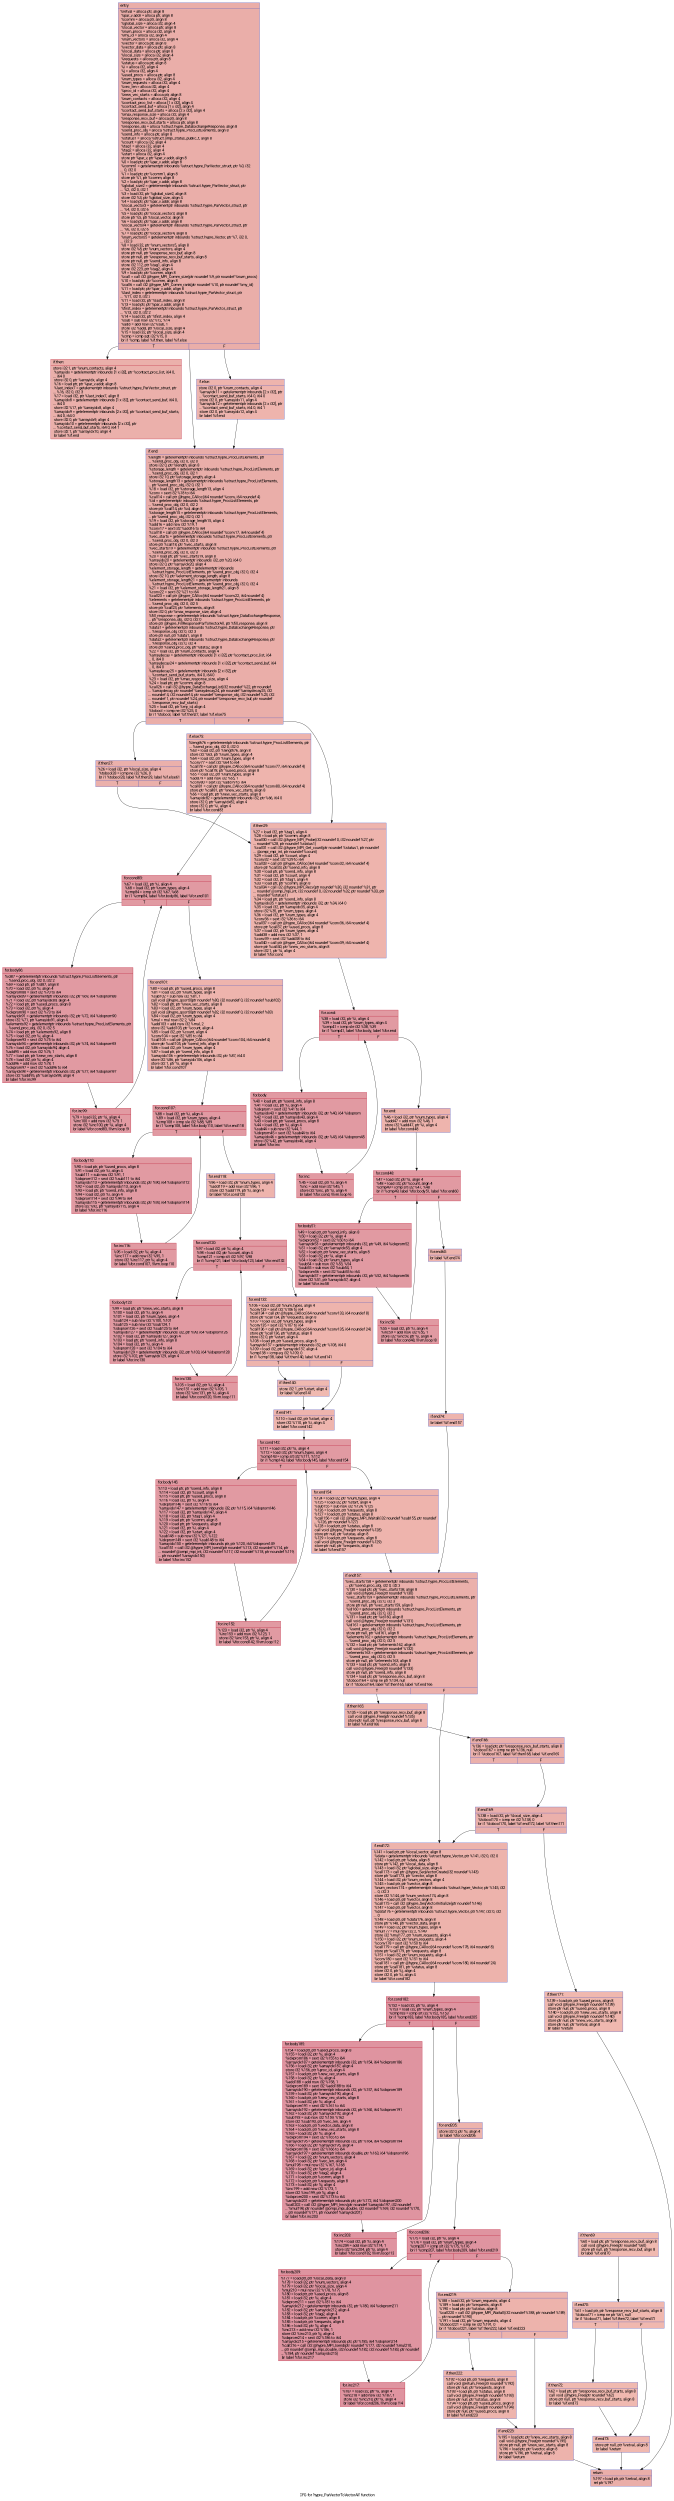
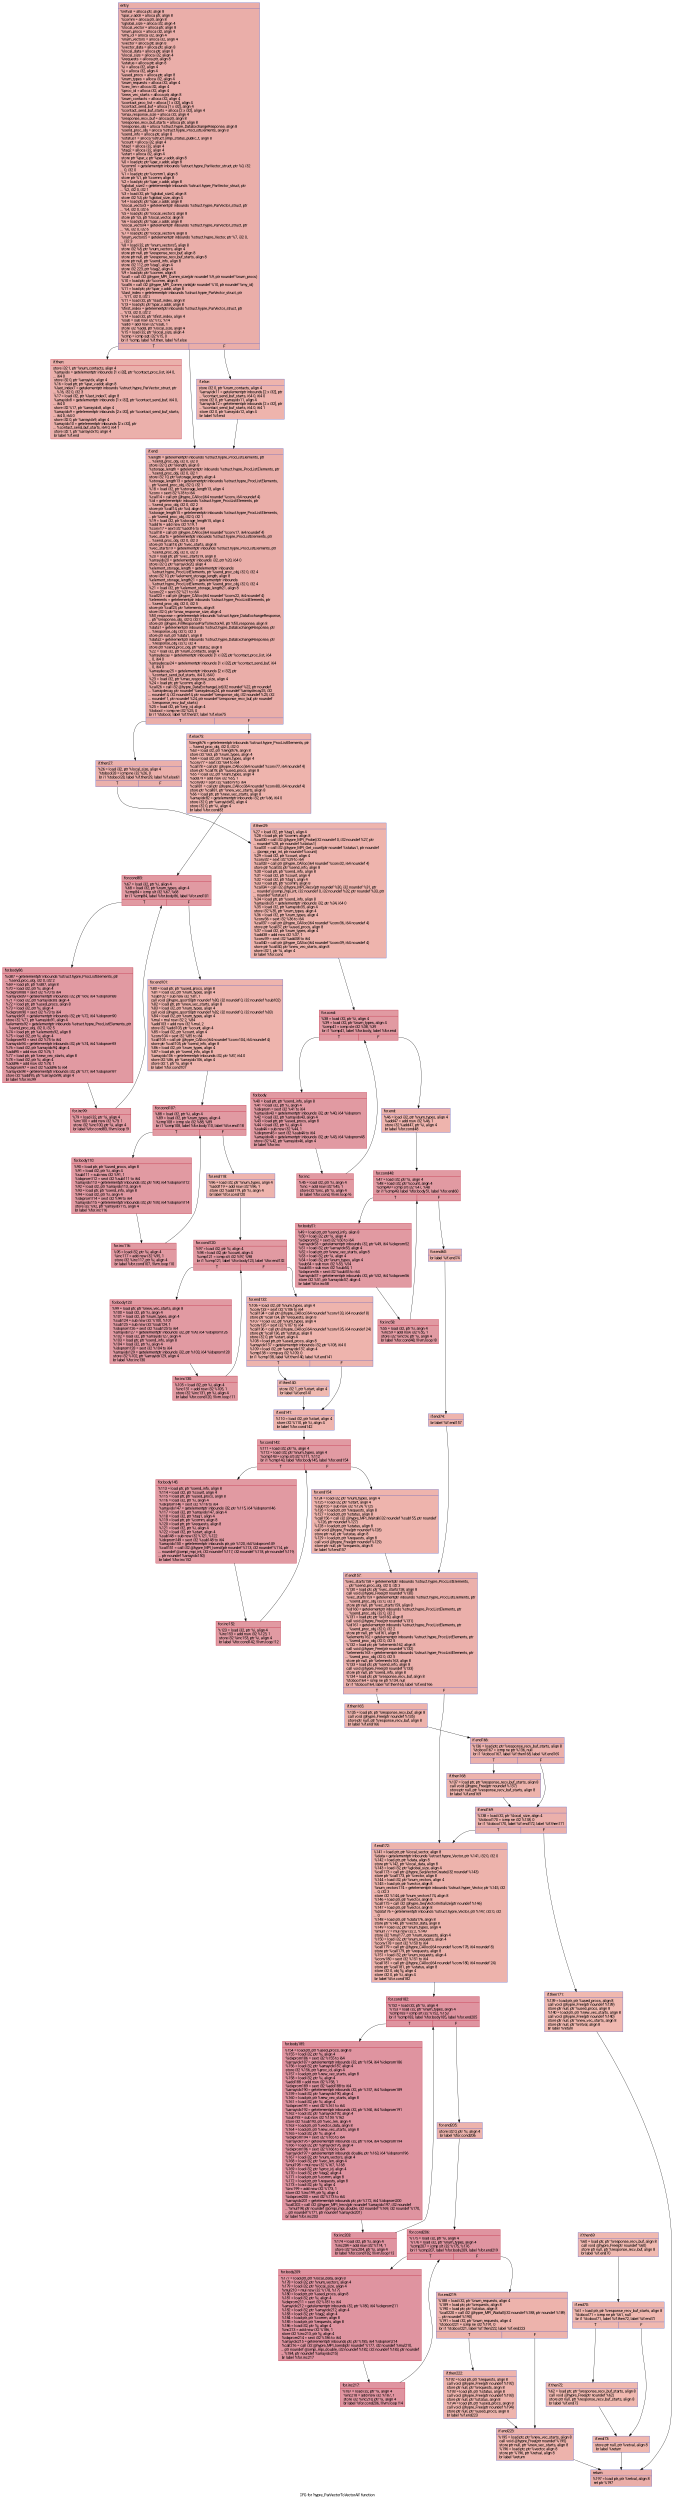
(325, 759) -> (249, 728)
none -> (494, 1785)
(395, 1971) -> (395, 1971)
(480, 2384) -> (480, 2384)
